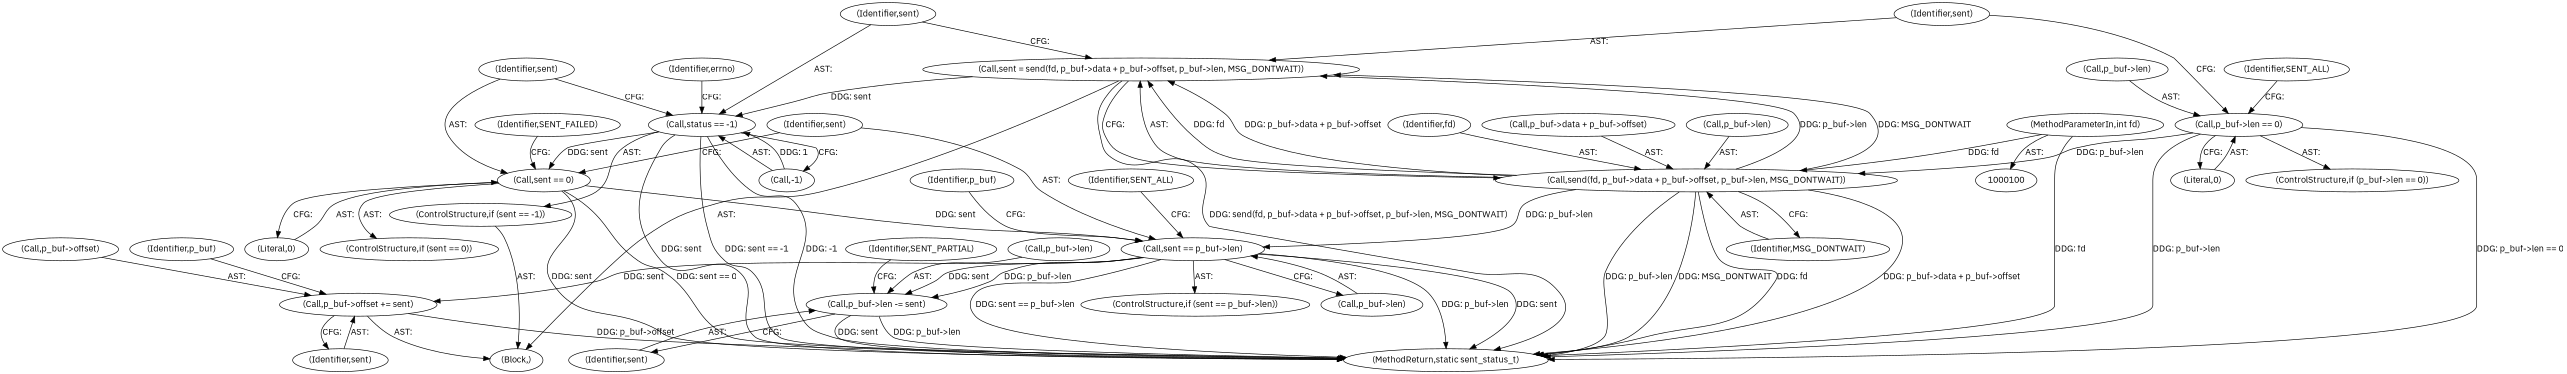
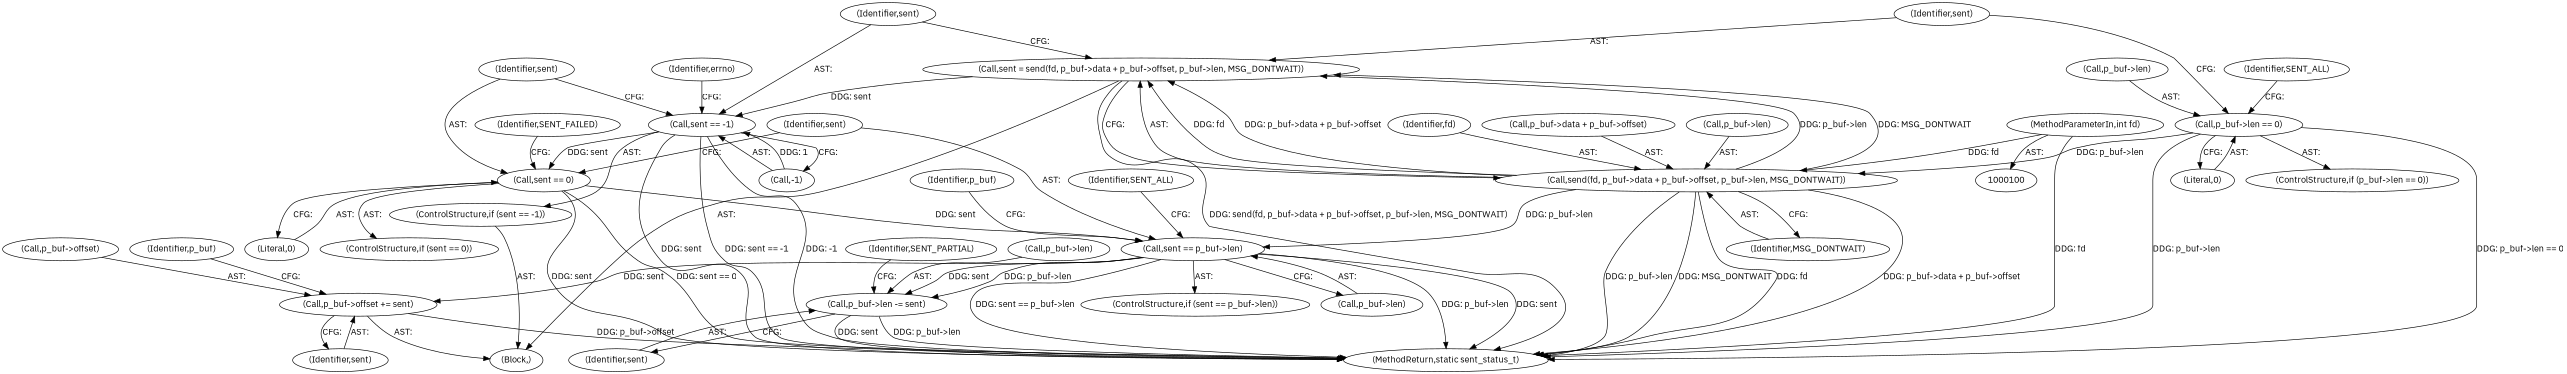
(702, 125) -> (702, 125)
